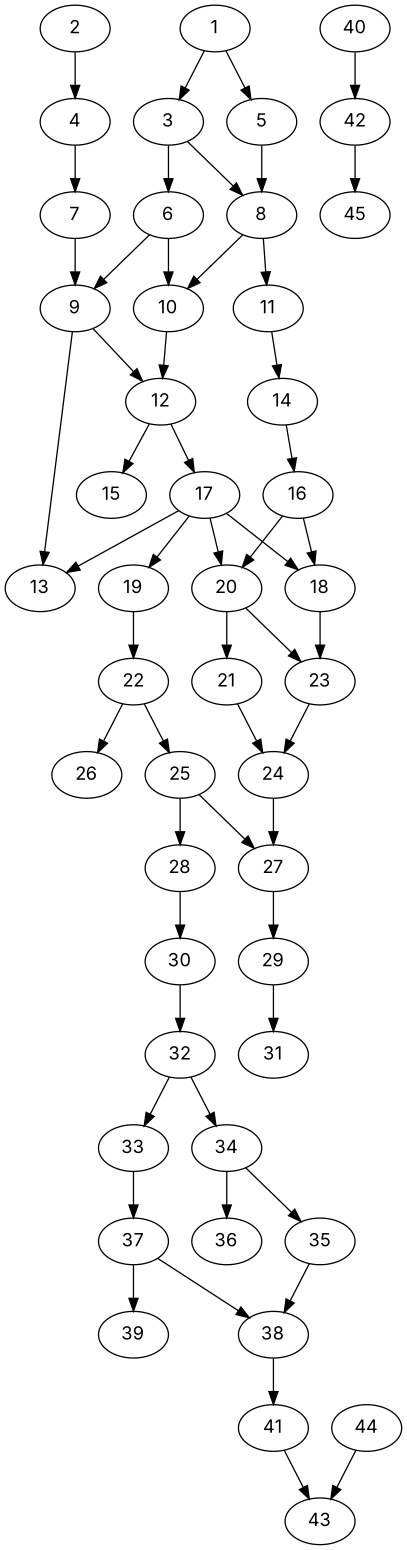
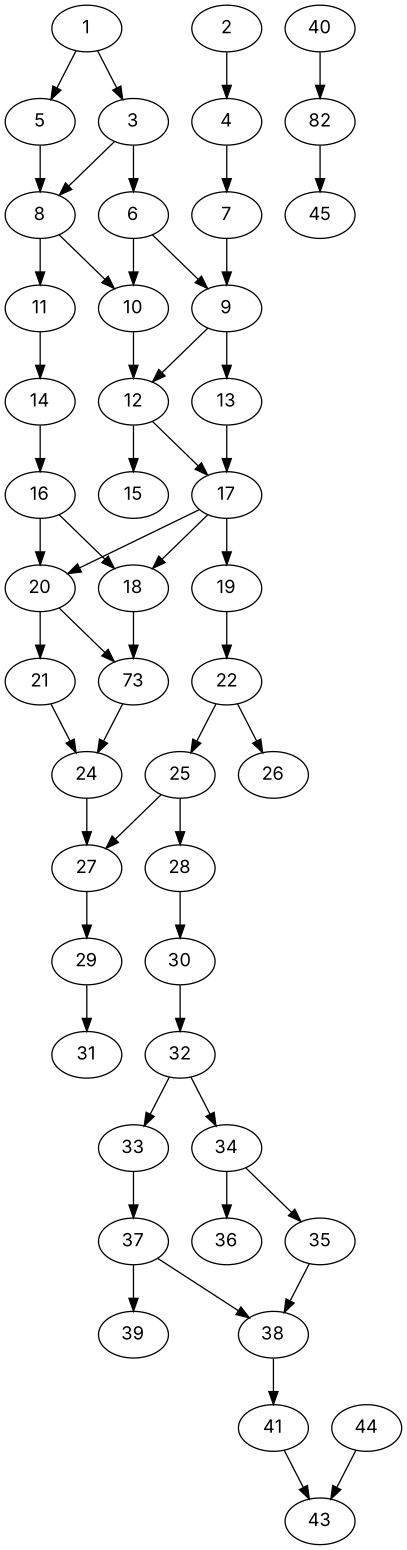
(355, 122) -> (320, 122)
(128, 538) -> (227, 442)
(320, 682) -> (133, 682)
